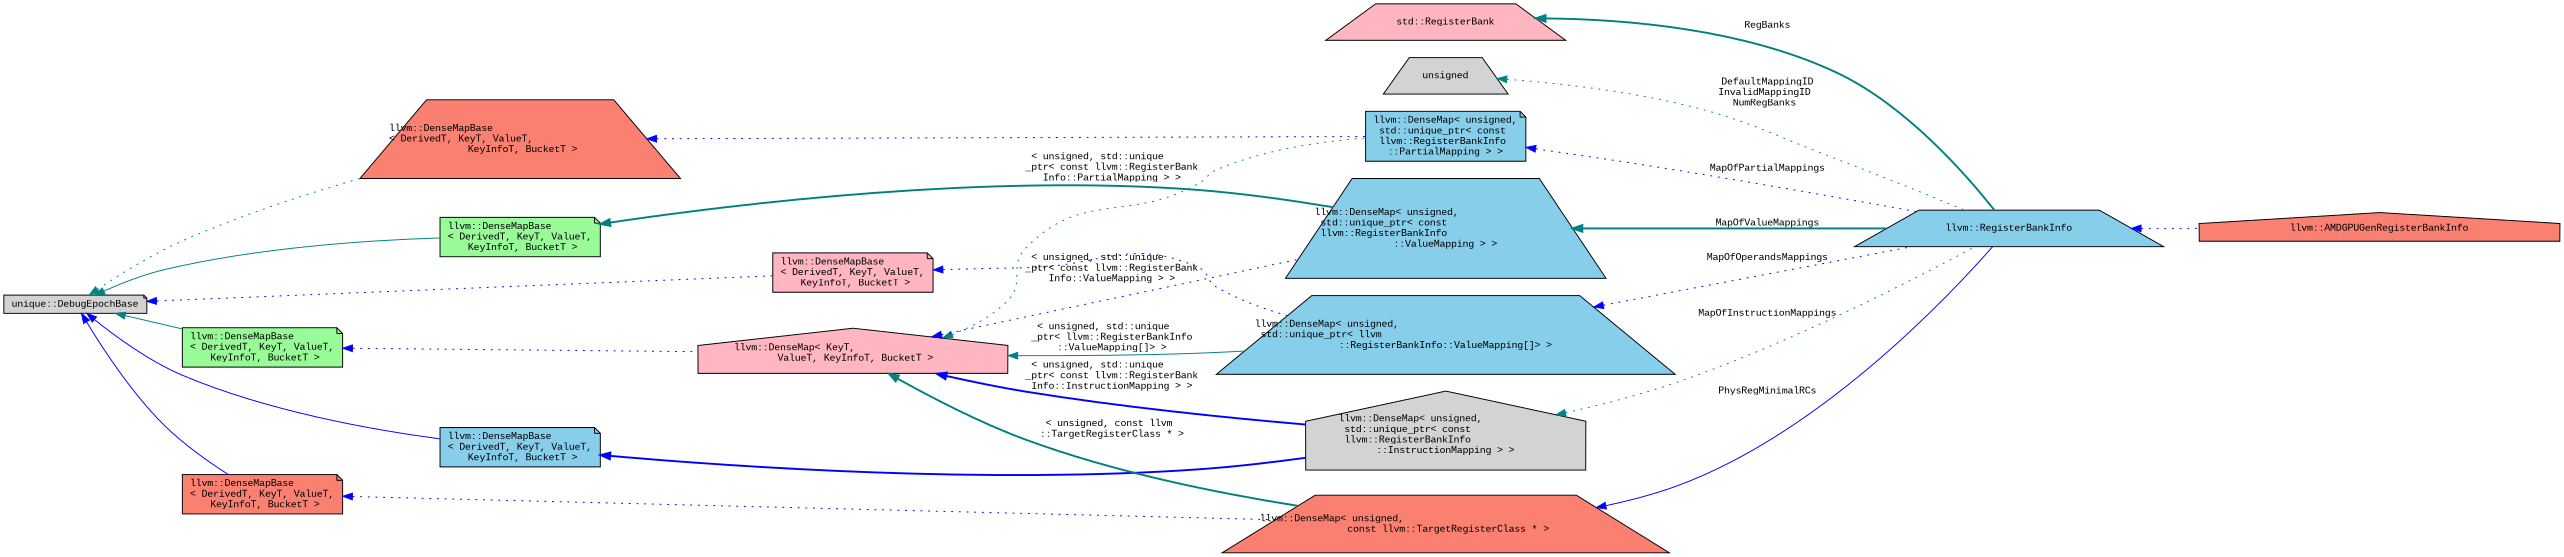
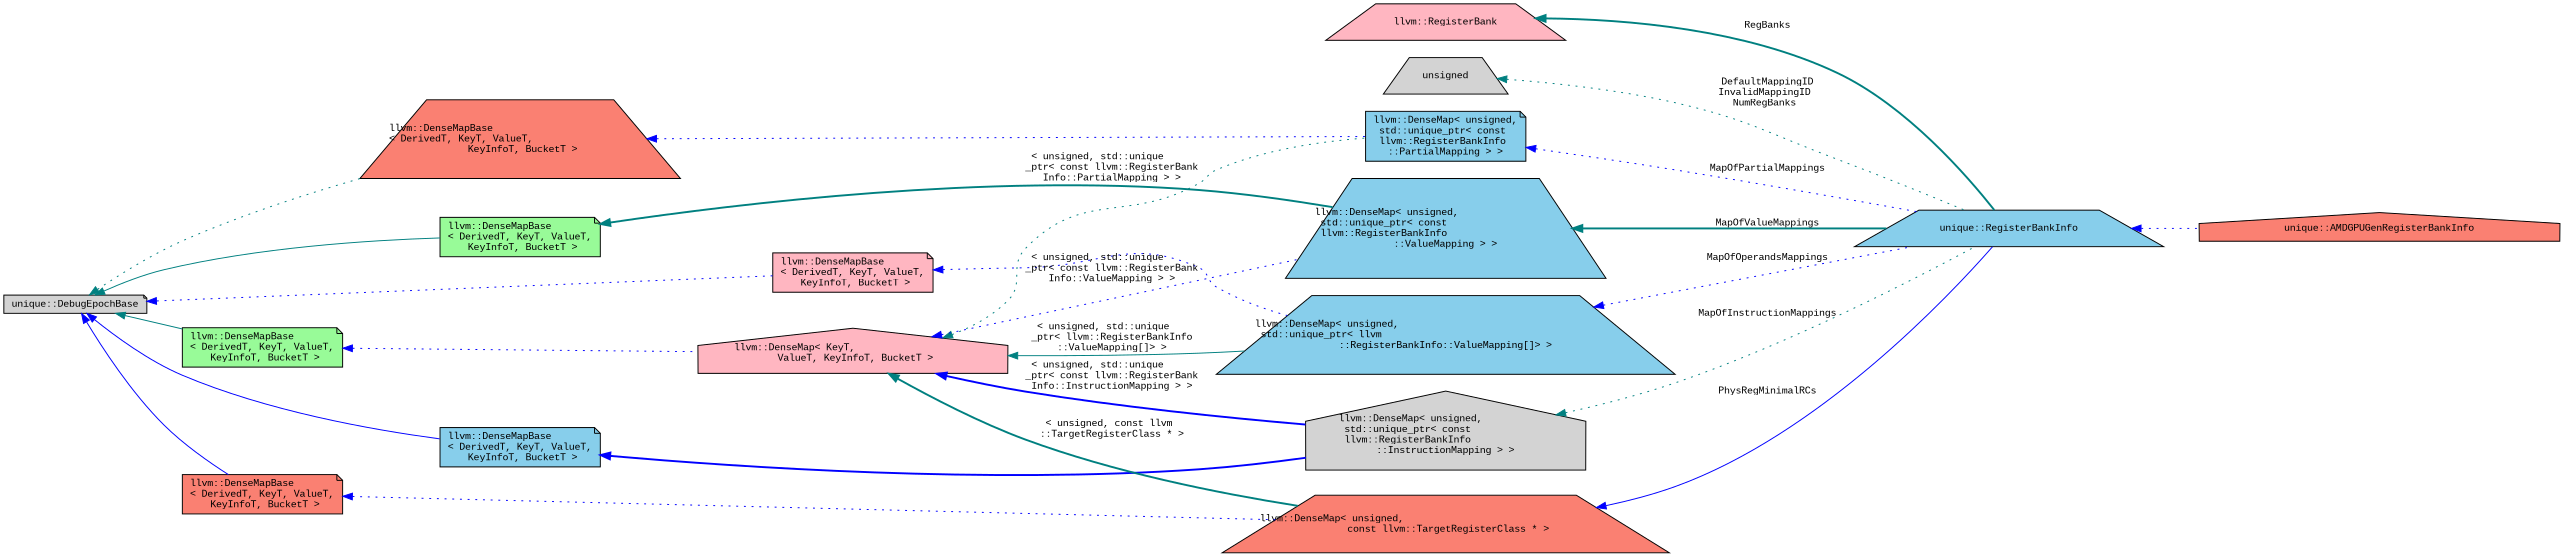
(1446, 22) -> (1446, 22)
(2009, 228) -> (2009, 228)
(2380, 228) -> (2380, 228)
